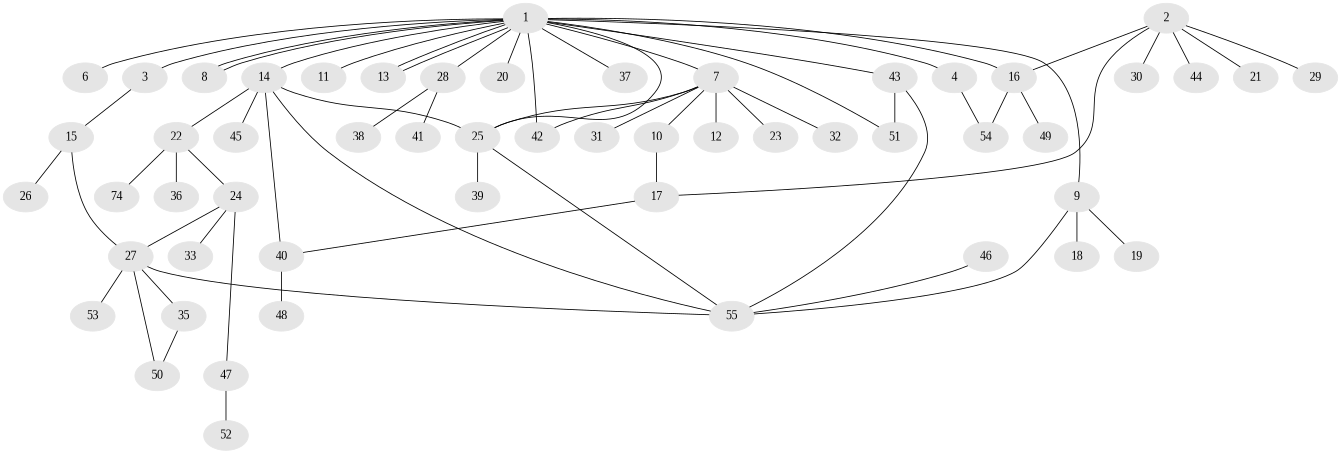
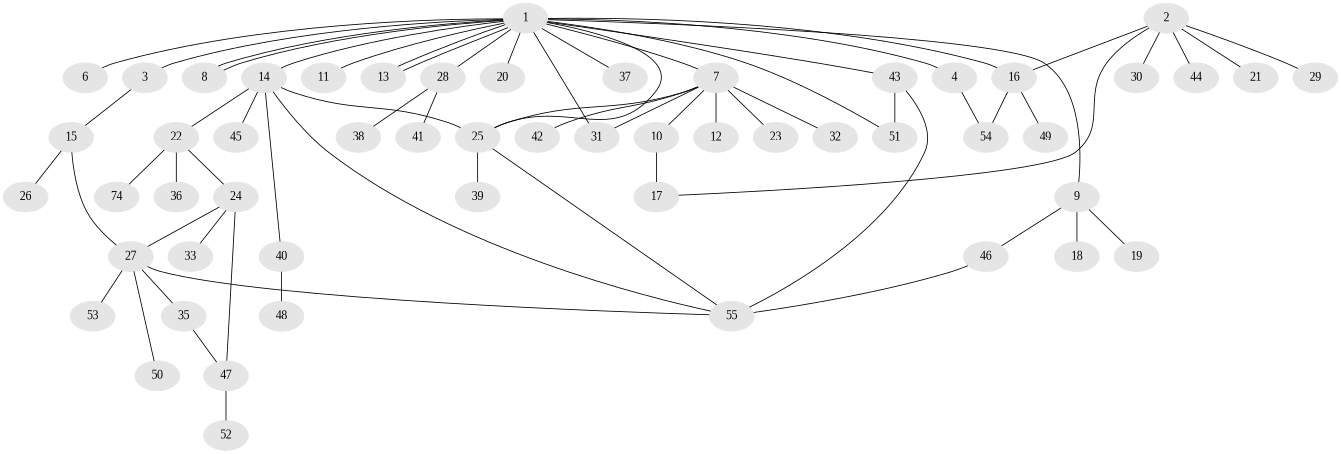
(534, 78) -> (561, 78)
(469, 227) -> none
(926, 295) -> (1031, 227)
(171, 346) -> (205, 346)
